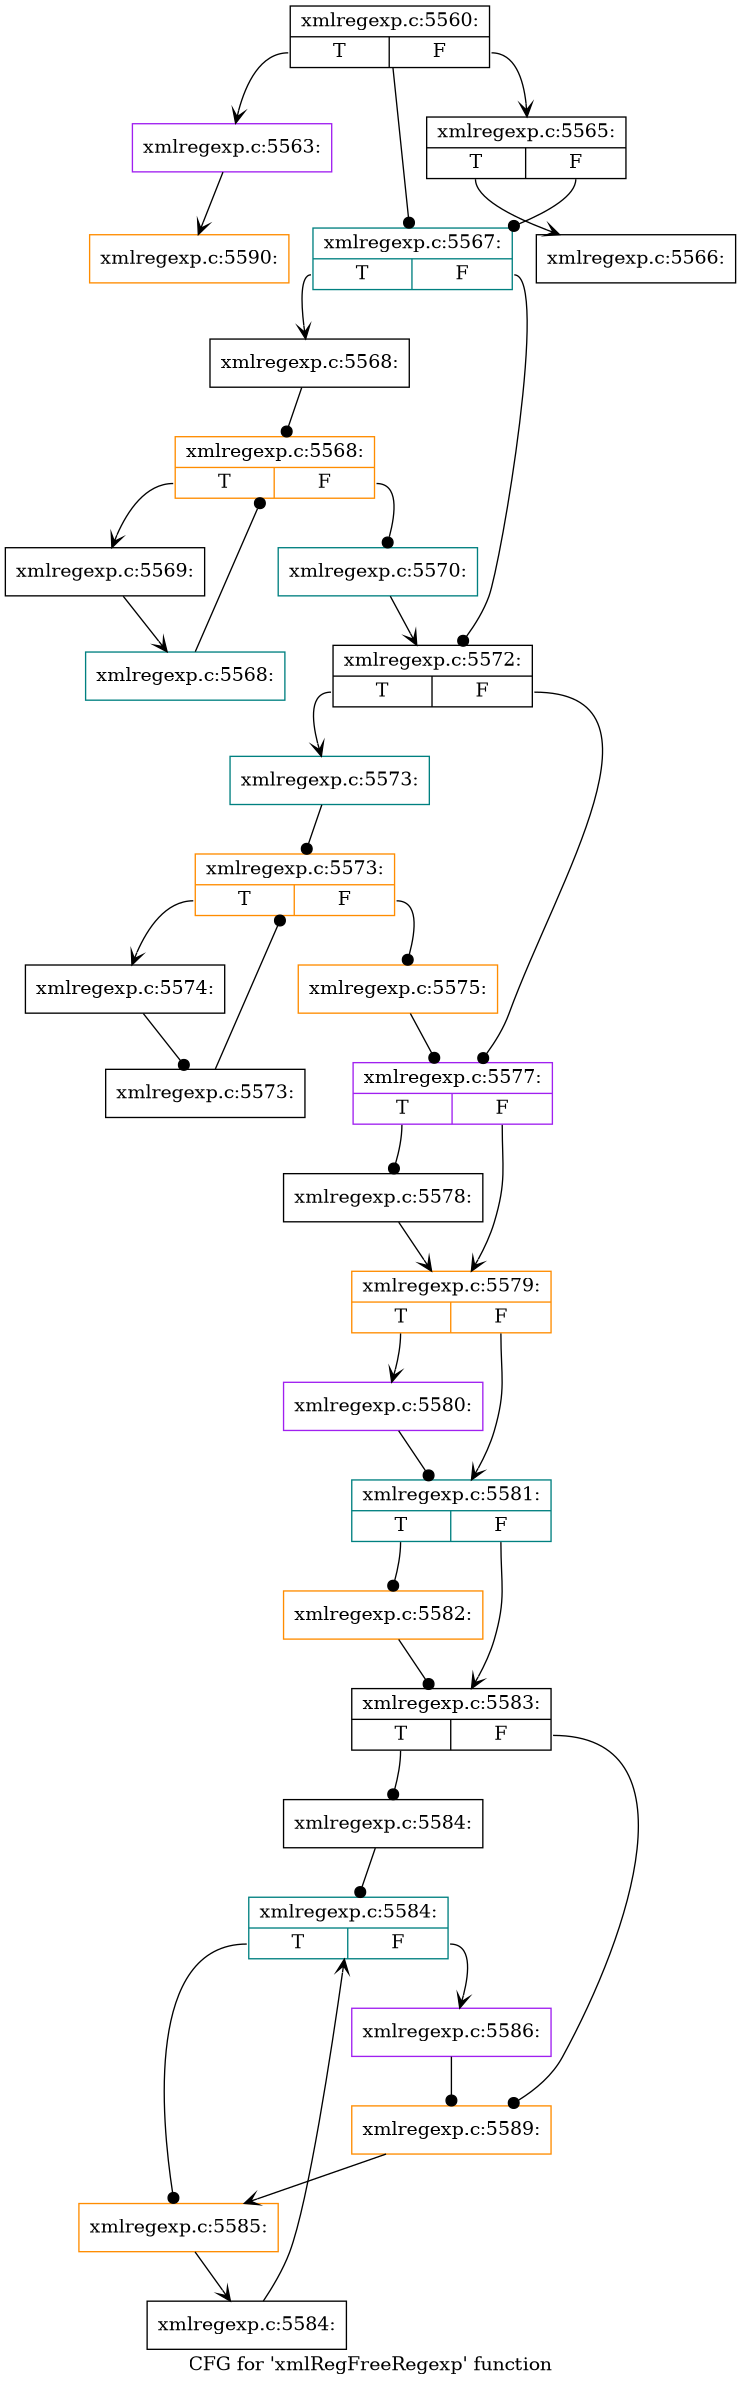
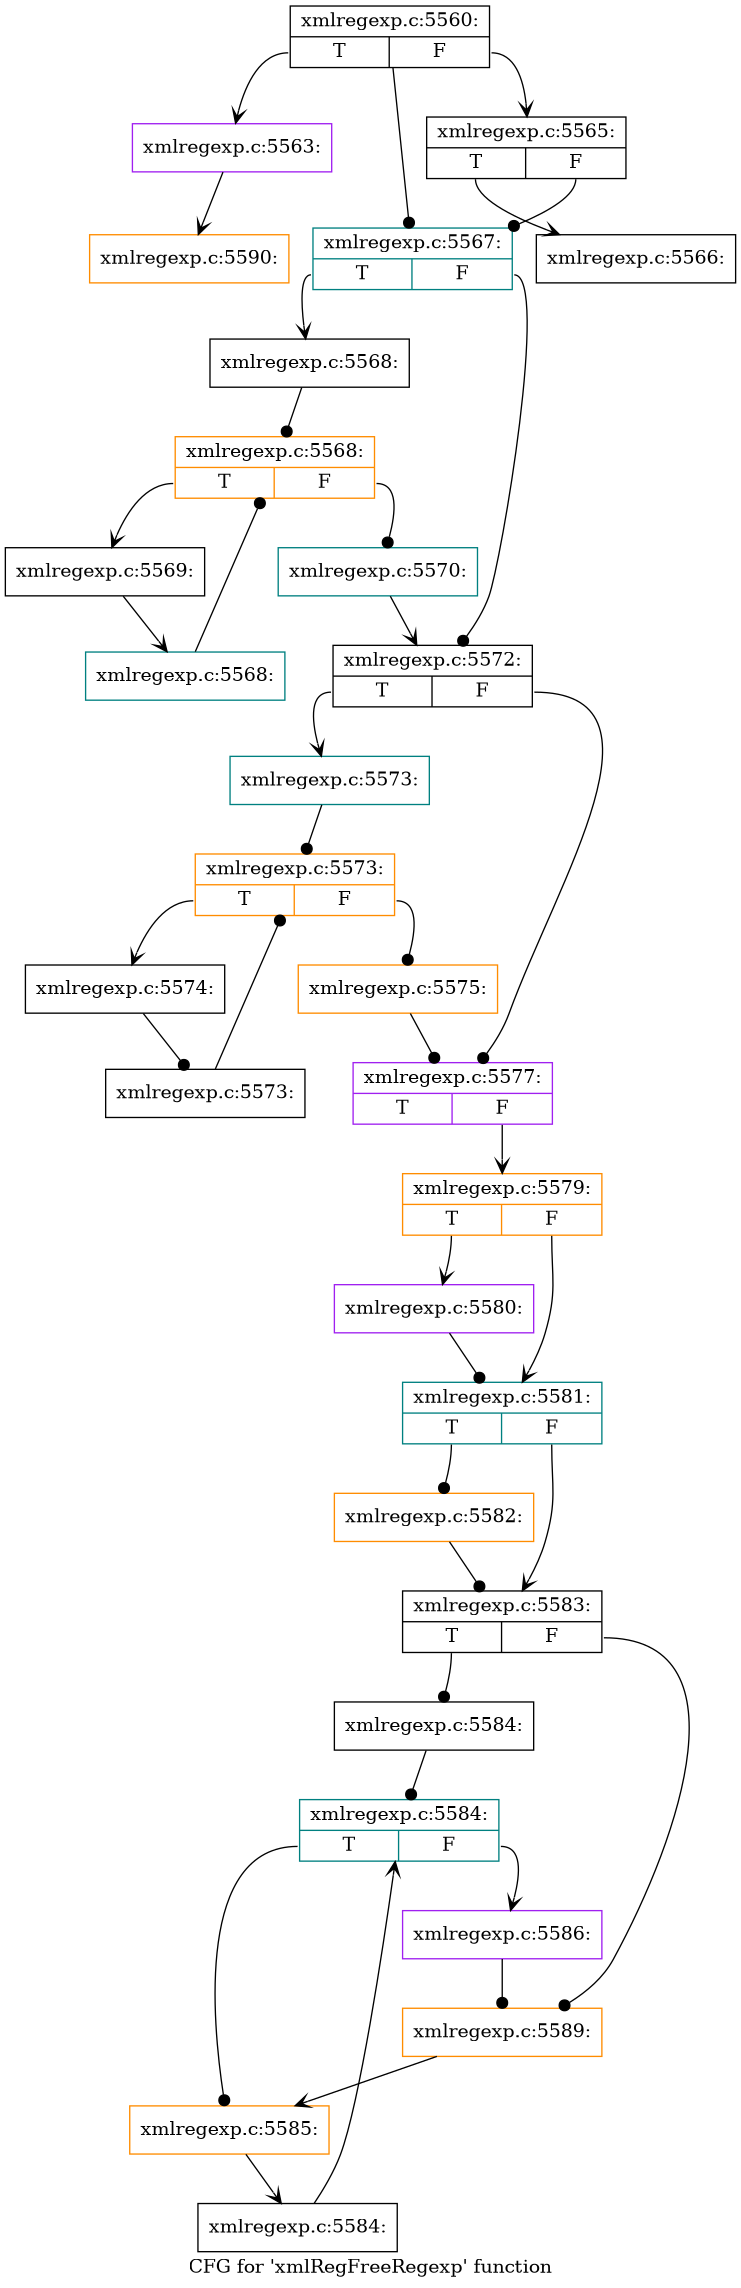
(383, 1198) -> none
